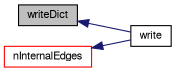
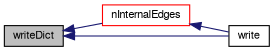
none -> (88, 26)
